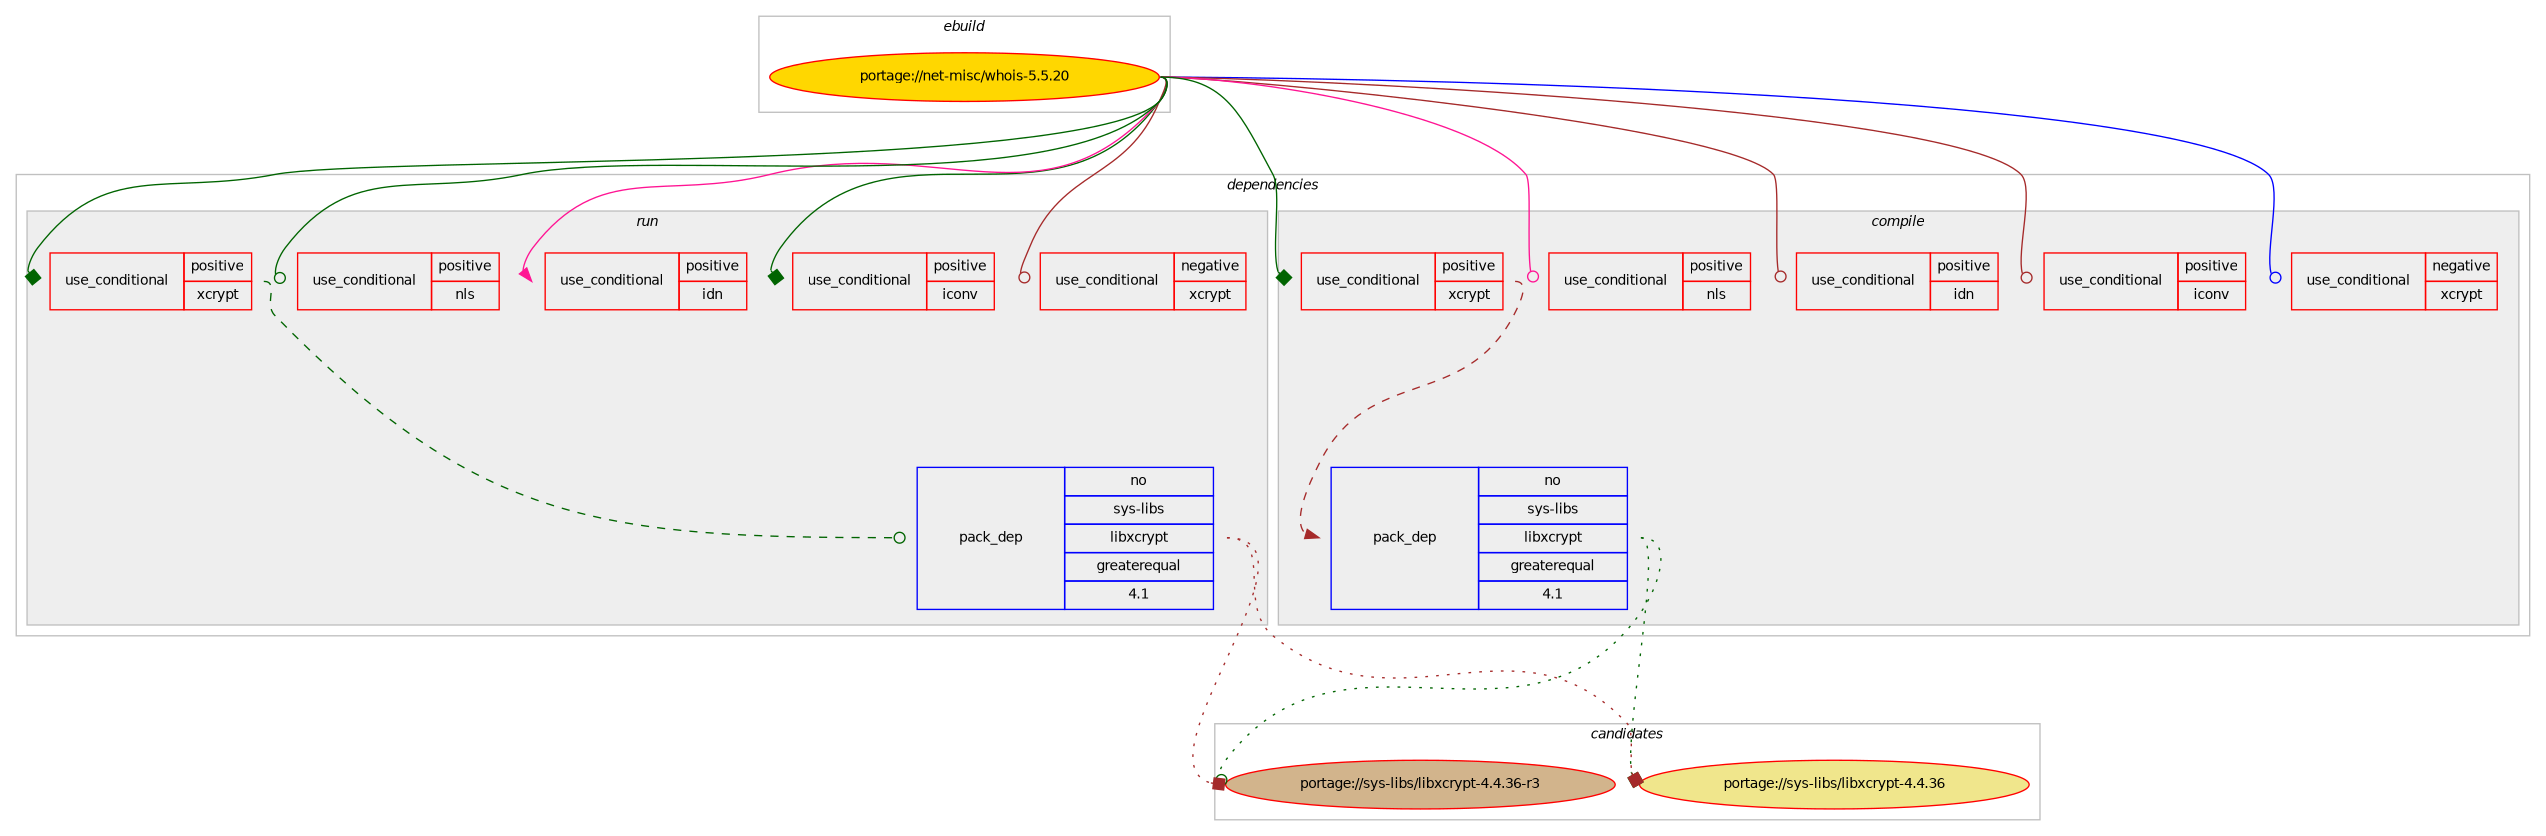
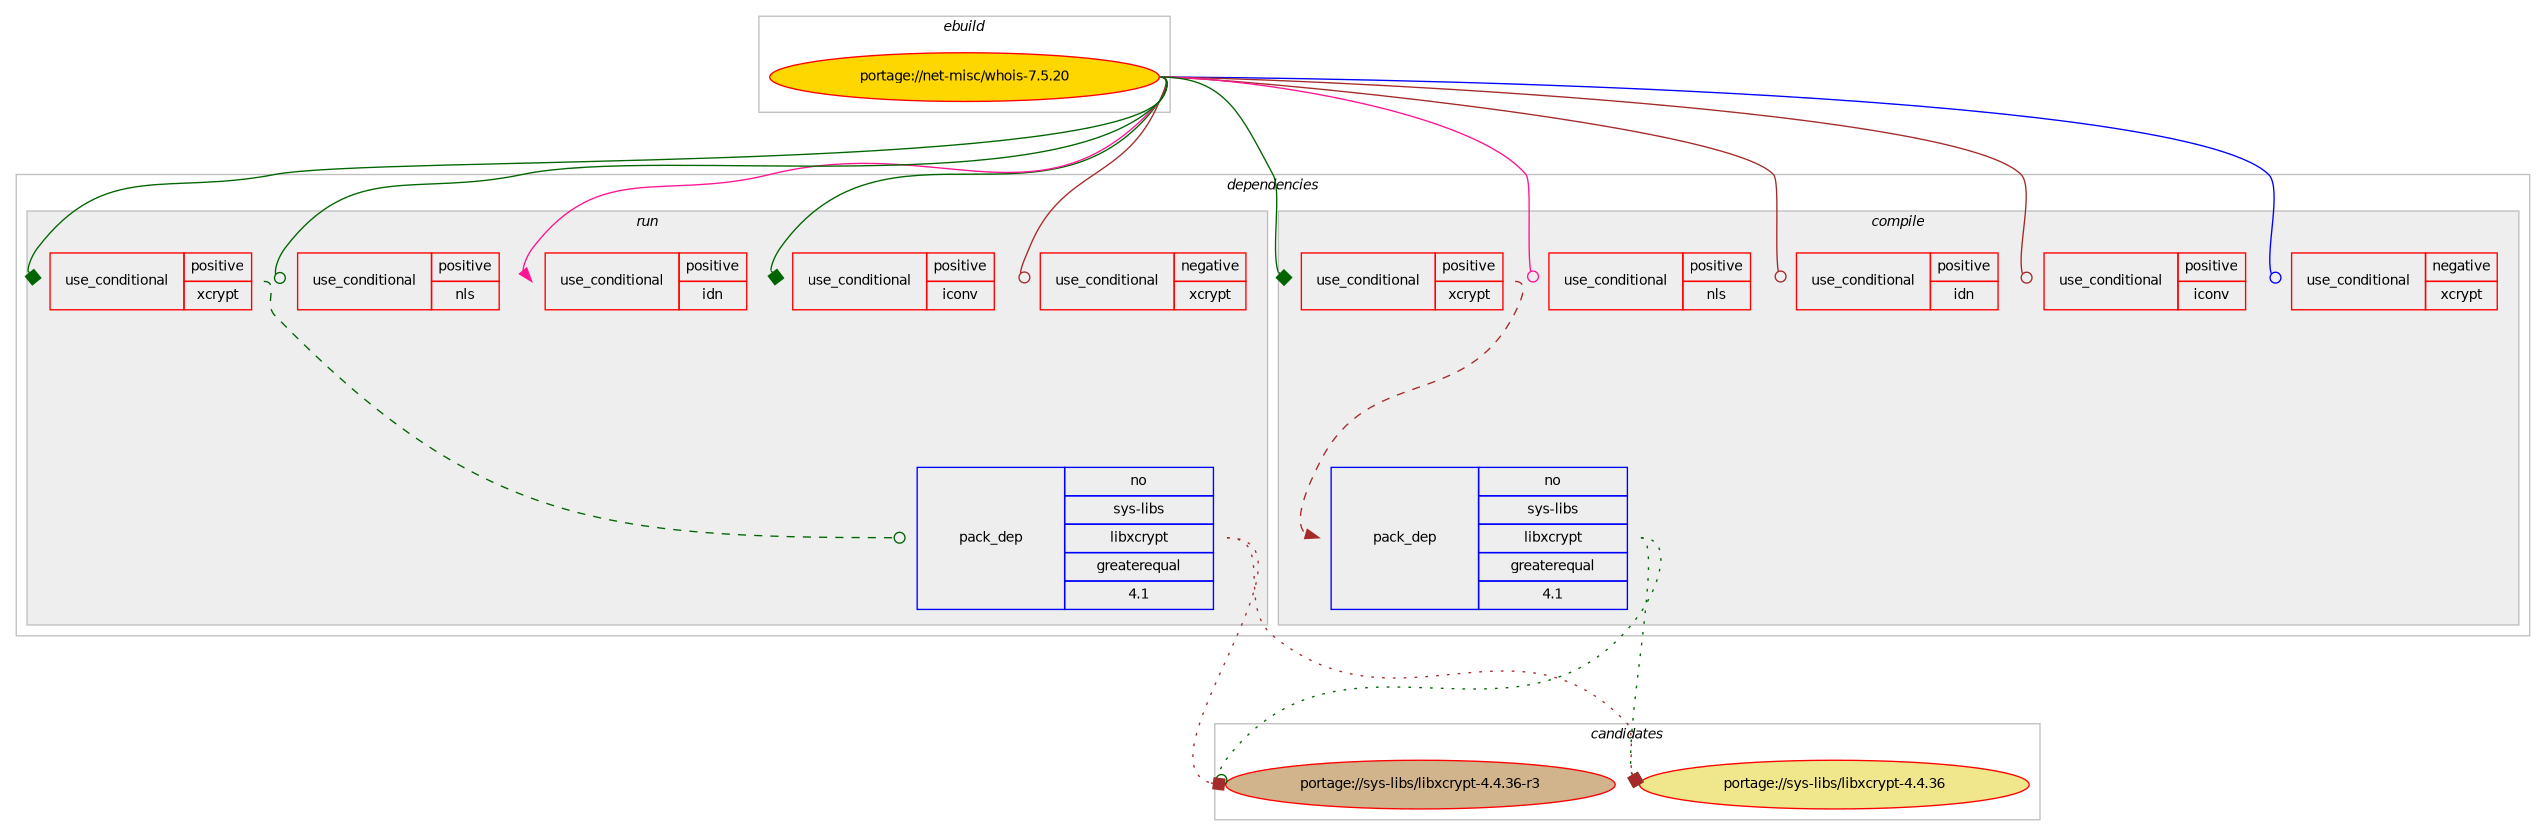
(965, 77) -> (965, 77)
